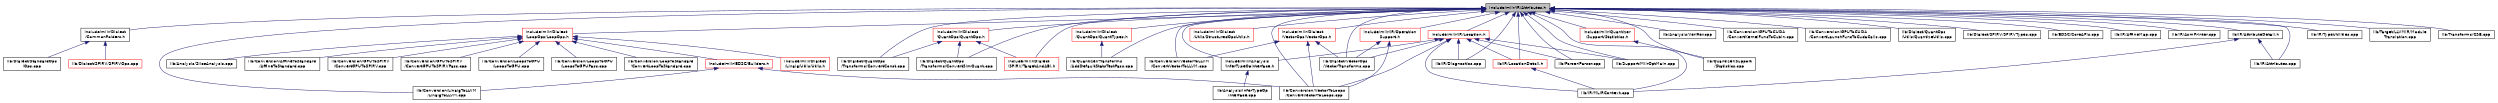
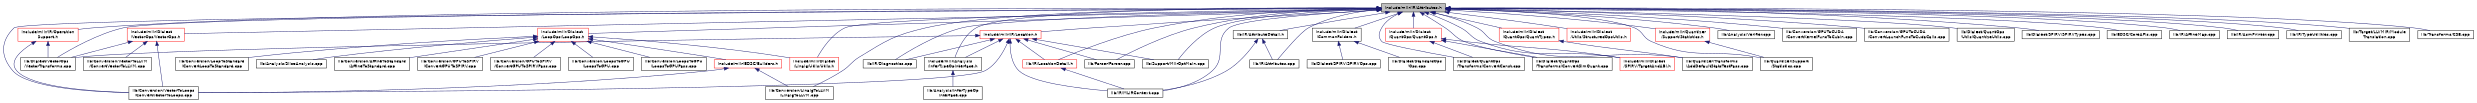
(1315, 15) -> (1090, 14)
(105, 64) -> (1344, 64)
